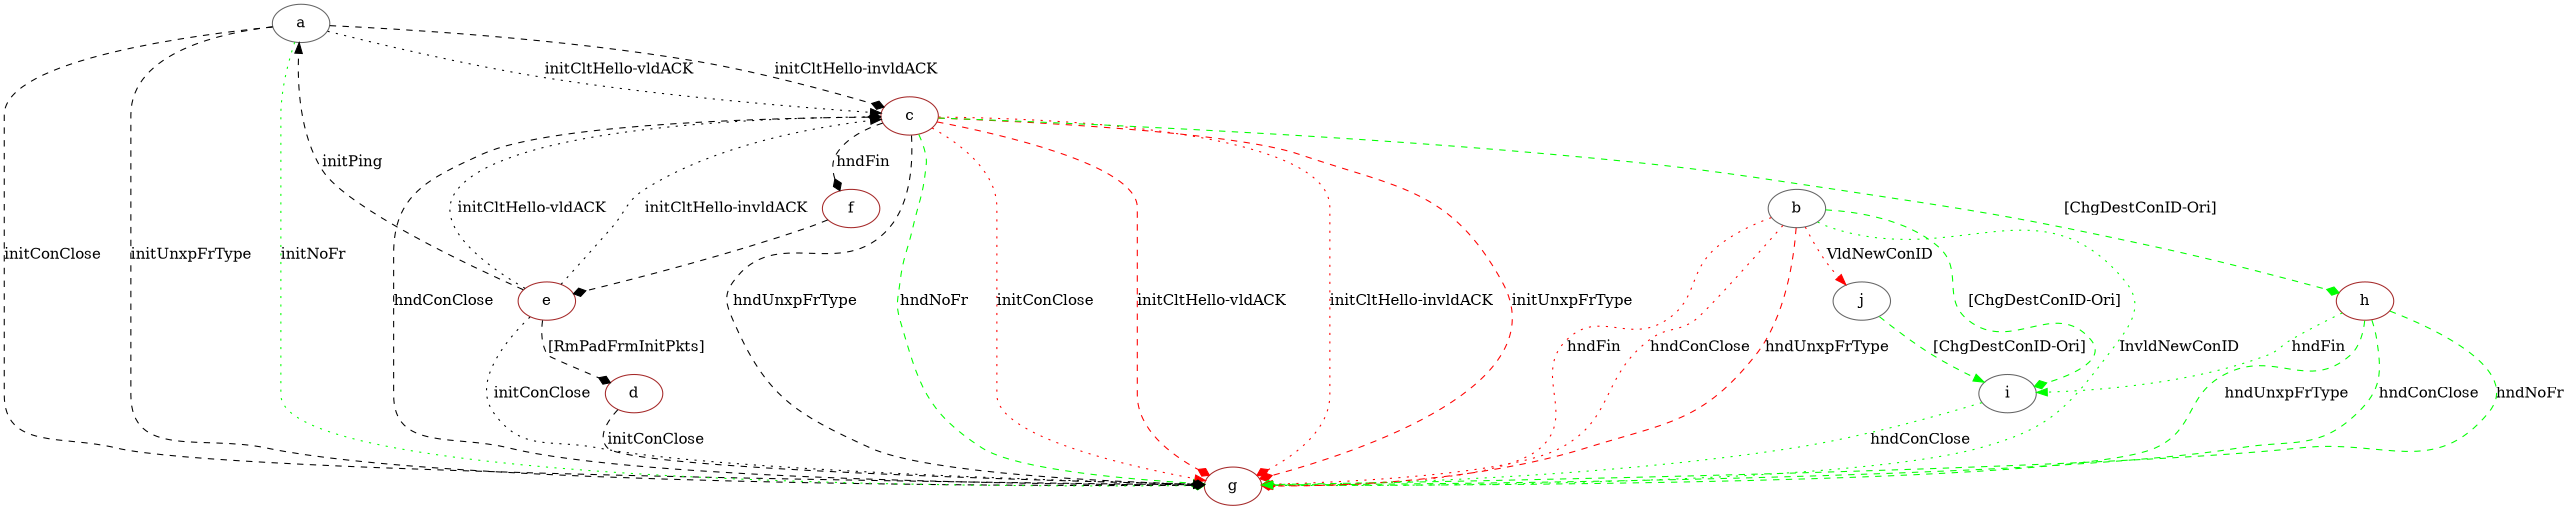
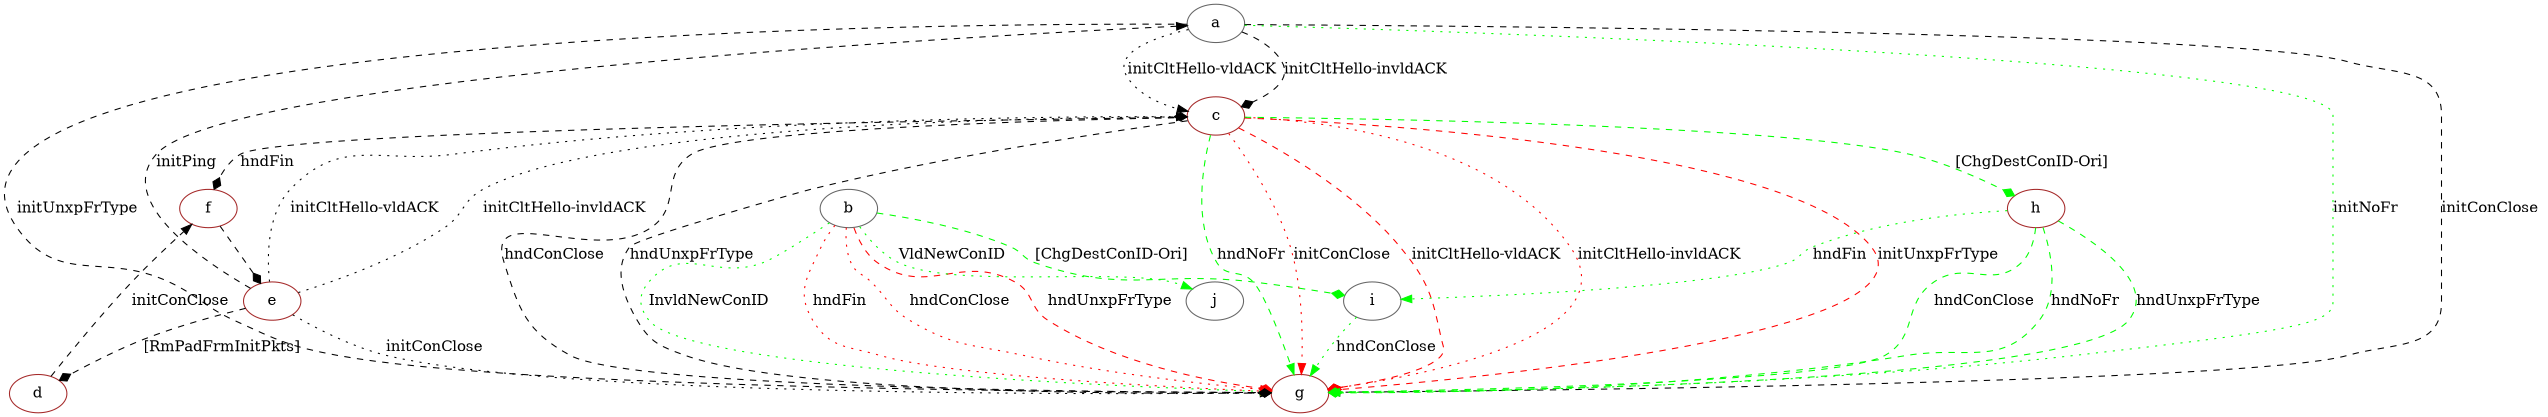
(1820, 253) -> (1022, 277)
(1925, 350) -> none
(878, 474) -> (114, 301)
